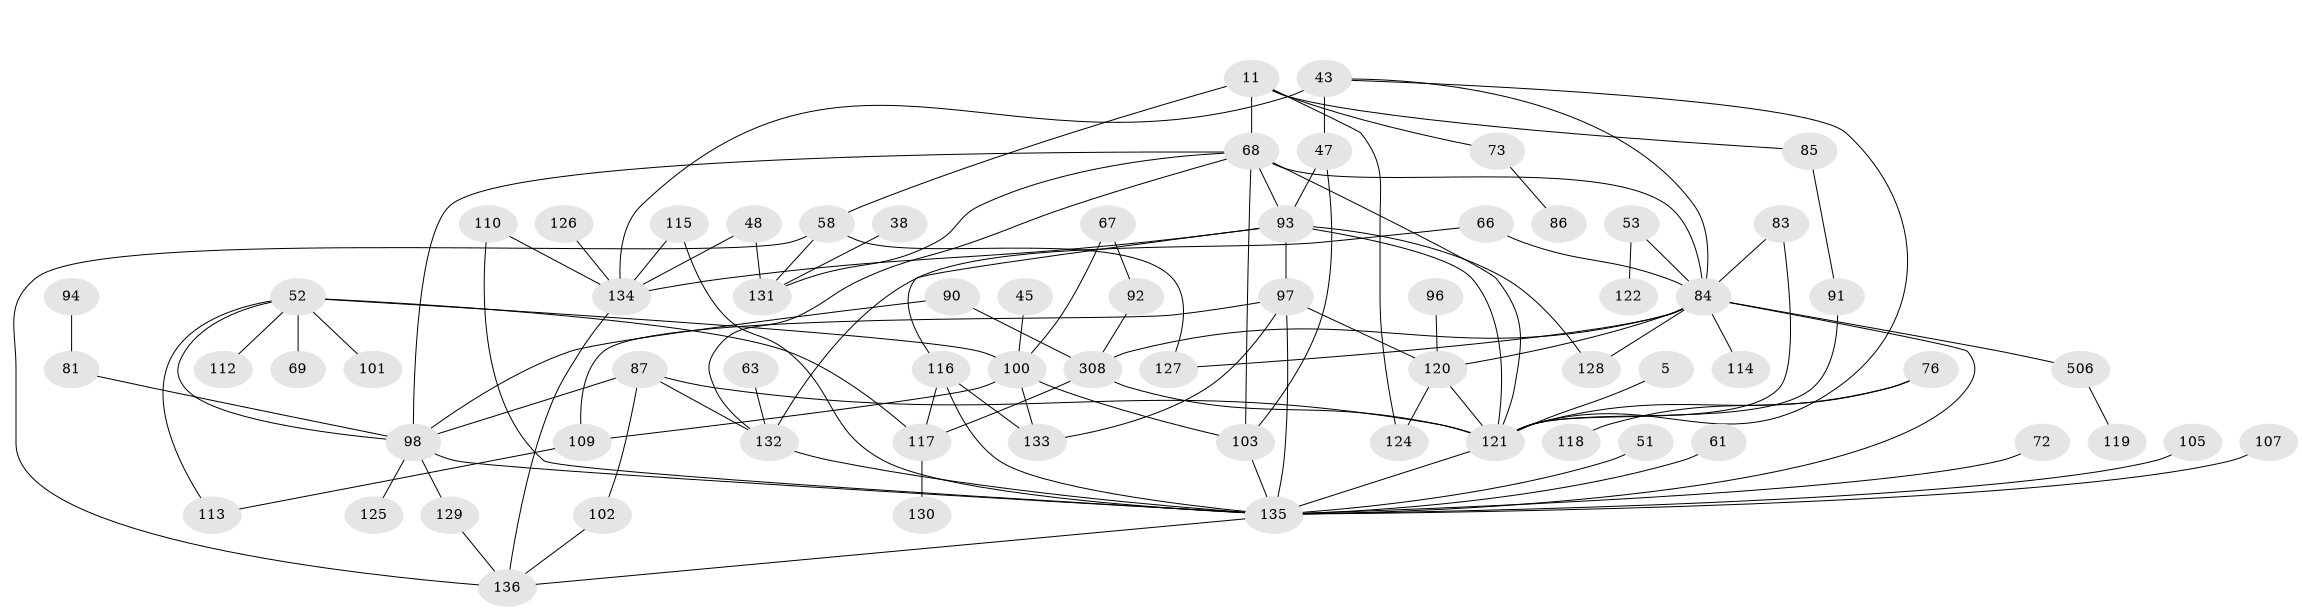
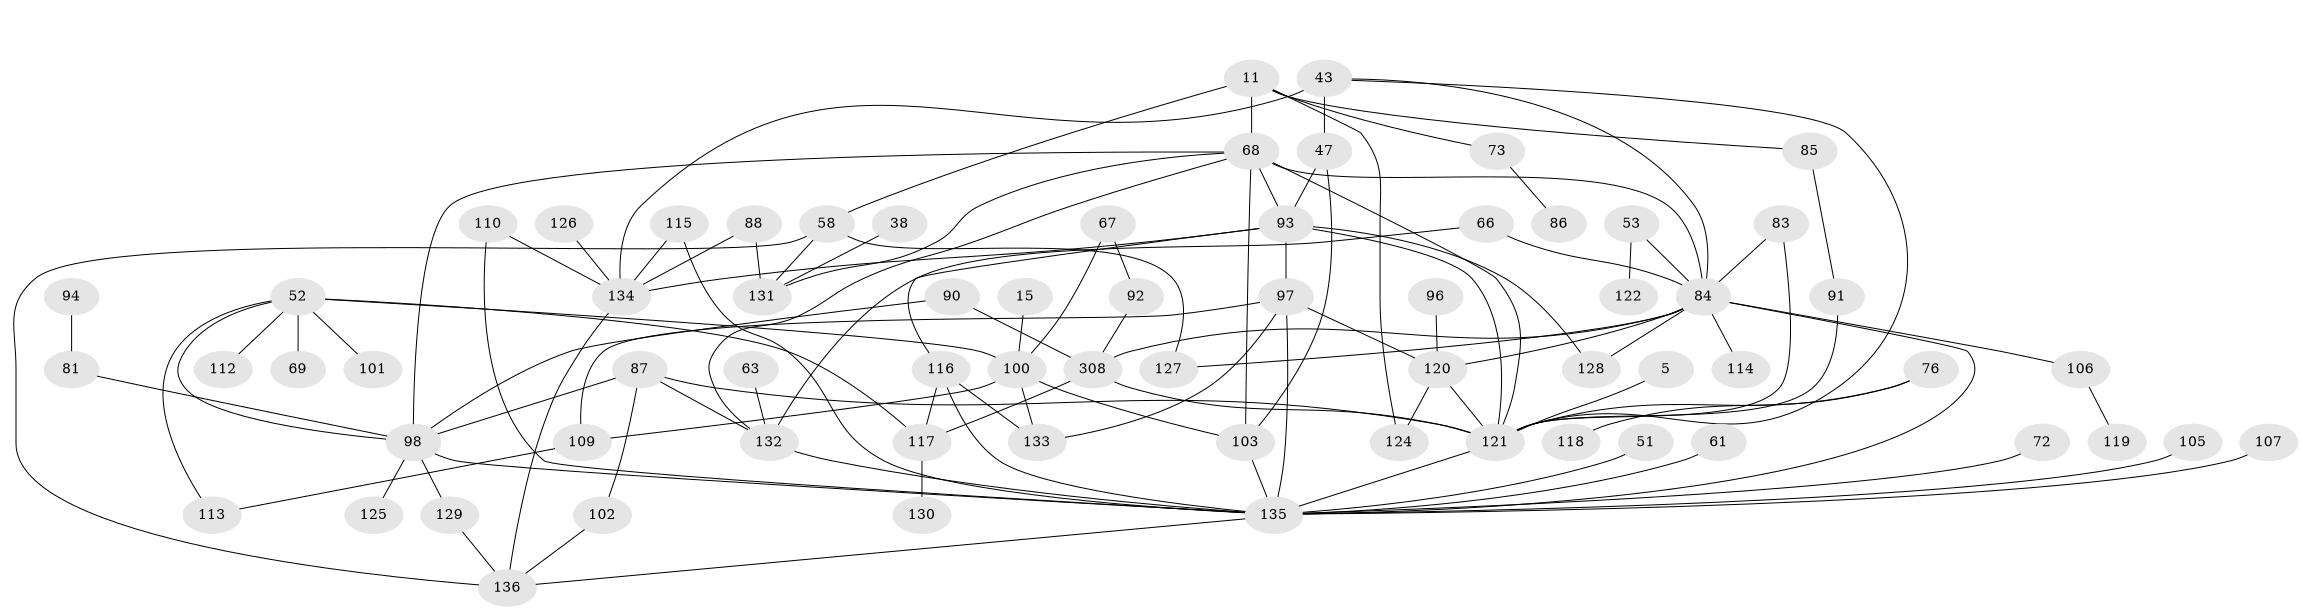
(754, 224) -> (754, 224)
(1025, 297) -> (1025, 297)
(2081, 370) -> (2081, 370)
